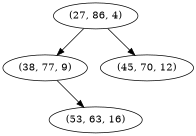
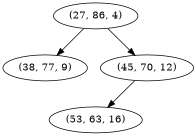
(68, 91) -> (124, 91)
